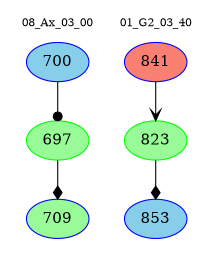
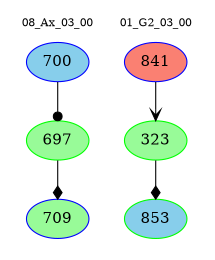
(156, 23) -> (156, 23)
(156, 140) -> (156, 140)
(156, 219) -> (156, 219)
